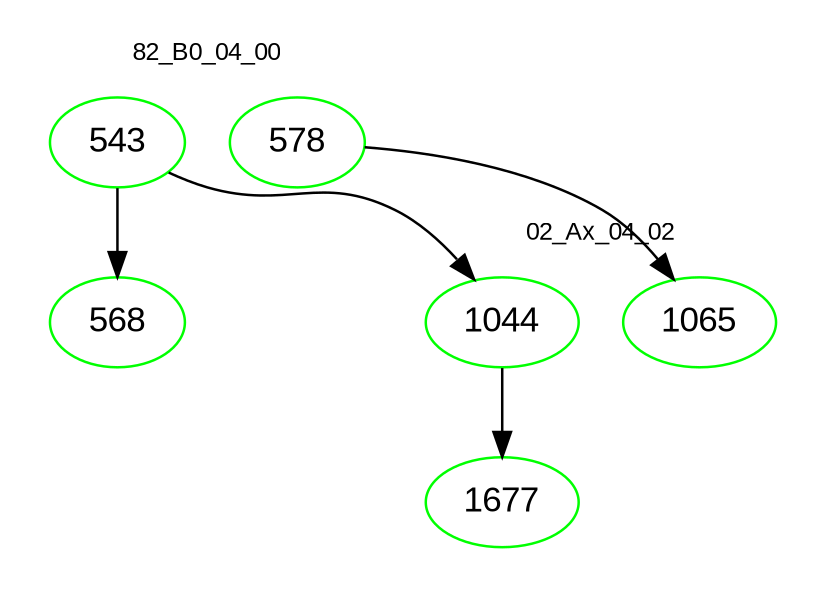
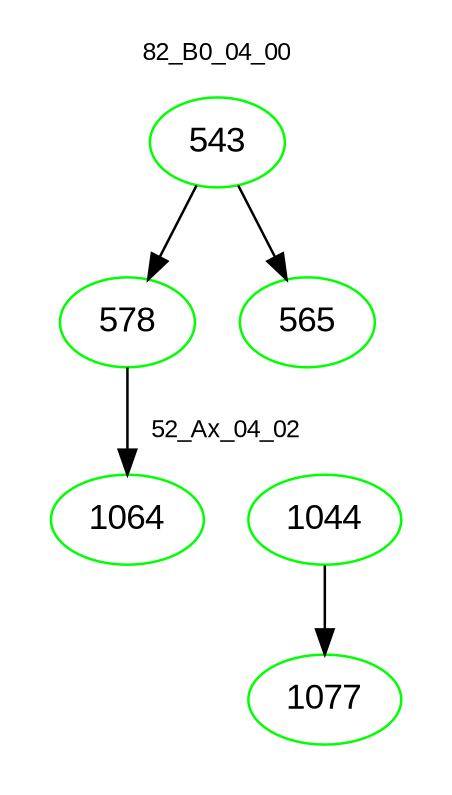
(321, 193) -> (178, 221)
(601, 234) -> (226, 431)
(117, 322) -> (307, 322)
(700, 322) -> (127, 520)
(502, 502) -> (325, 700)
